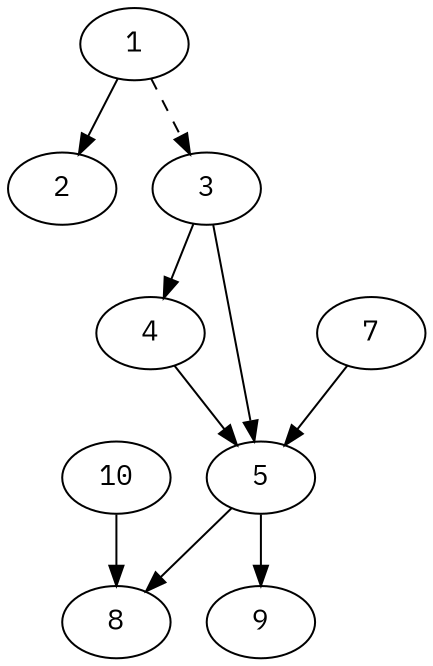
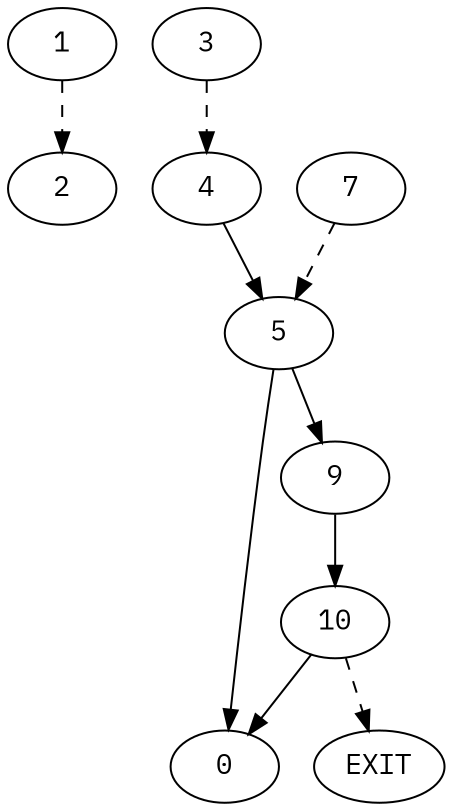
(103, 107) -> (62, 107)
(166, 107) -> none
(182, 252) -> (207, 107)
(232, 323) -> none
(322, 397) -> (320, 252)
none -> (335, 540)
(116, 622) -> (225, 767)
none -> (379, 767)
